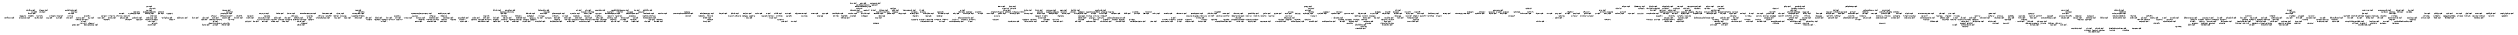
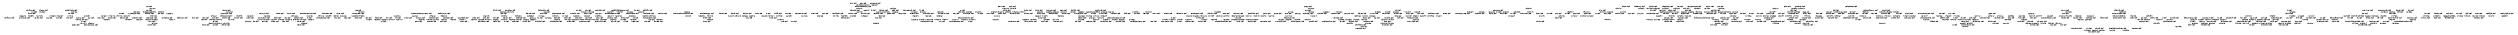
none -> (1513, 14)
